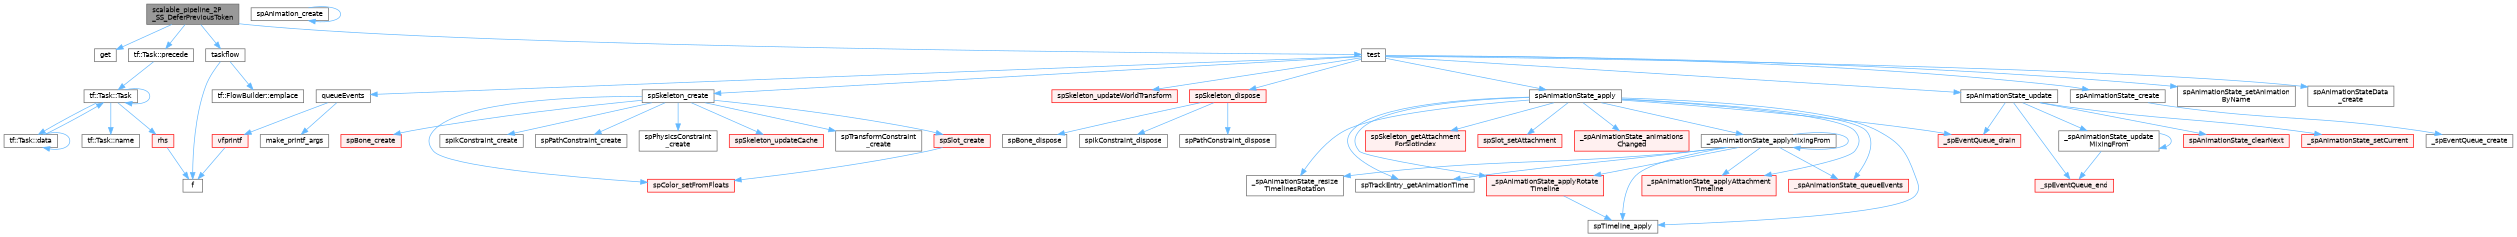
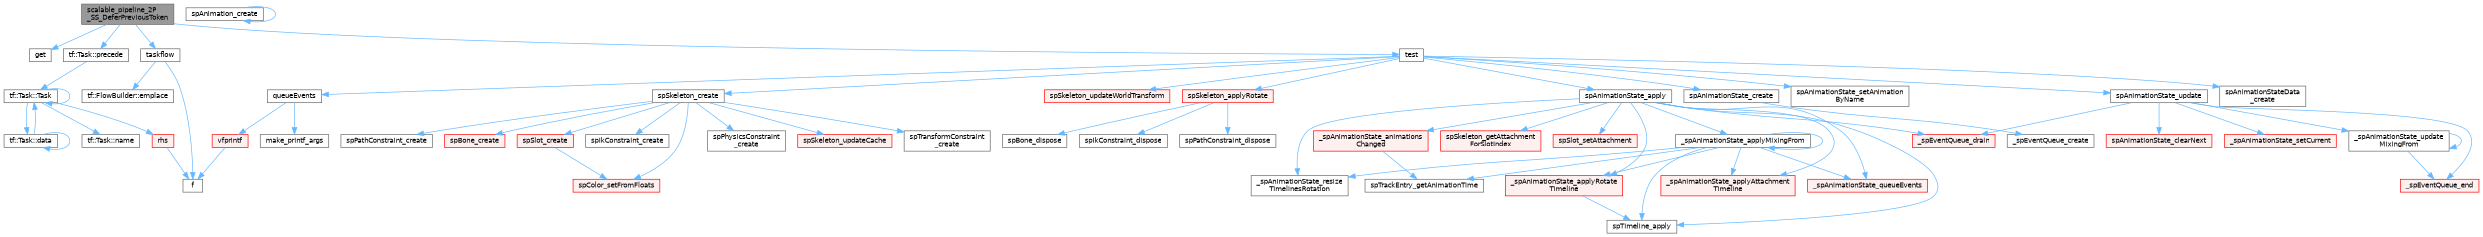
(1228, 96) -> (1228, 96)
(1349, 137) -> (1397, 163)
